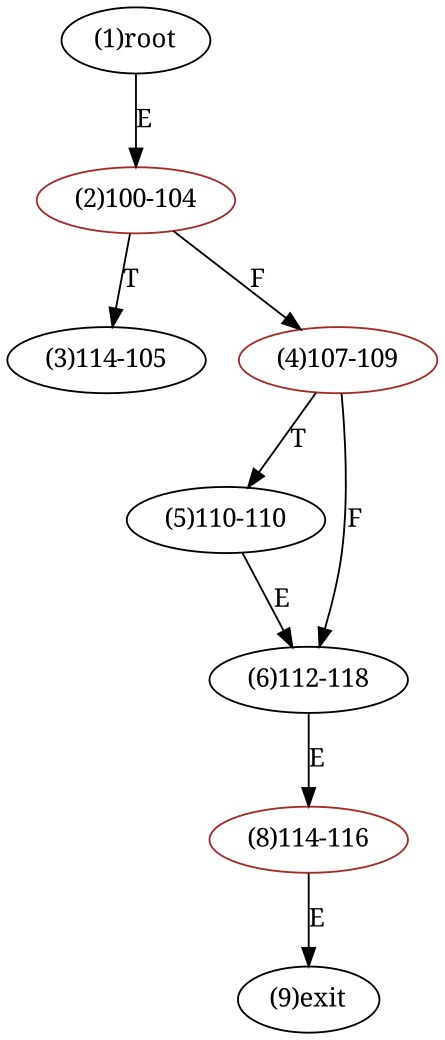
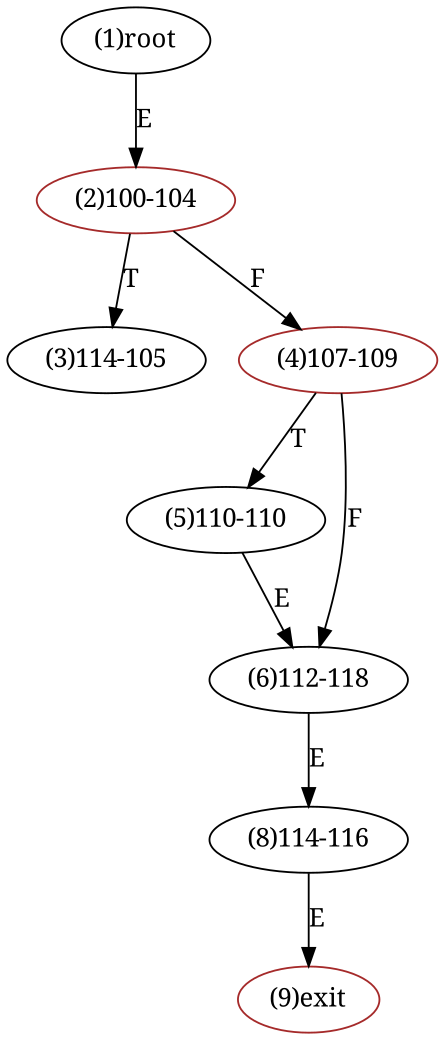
(309, 840) -> (309, 840)
(309, 1000) -> (309, 1000)
